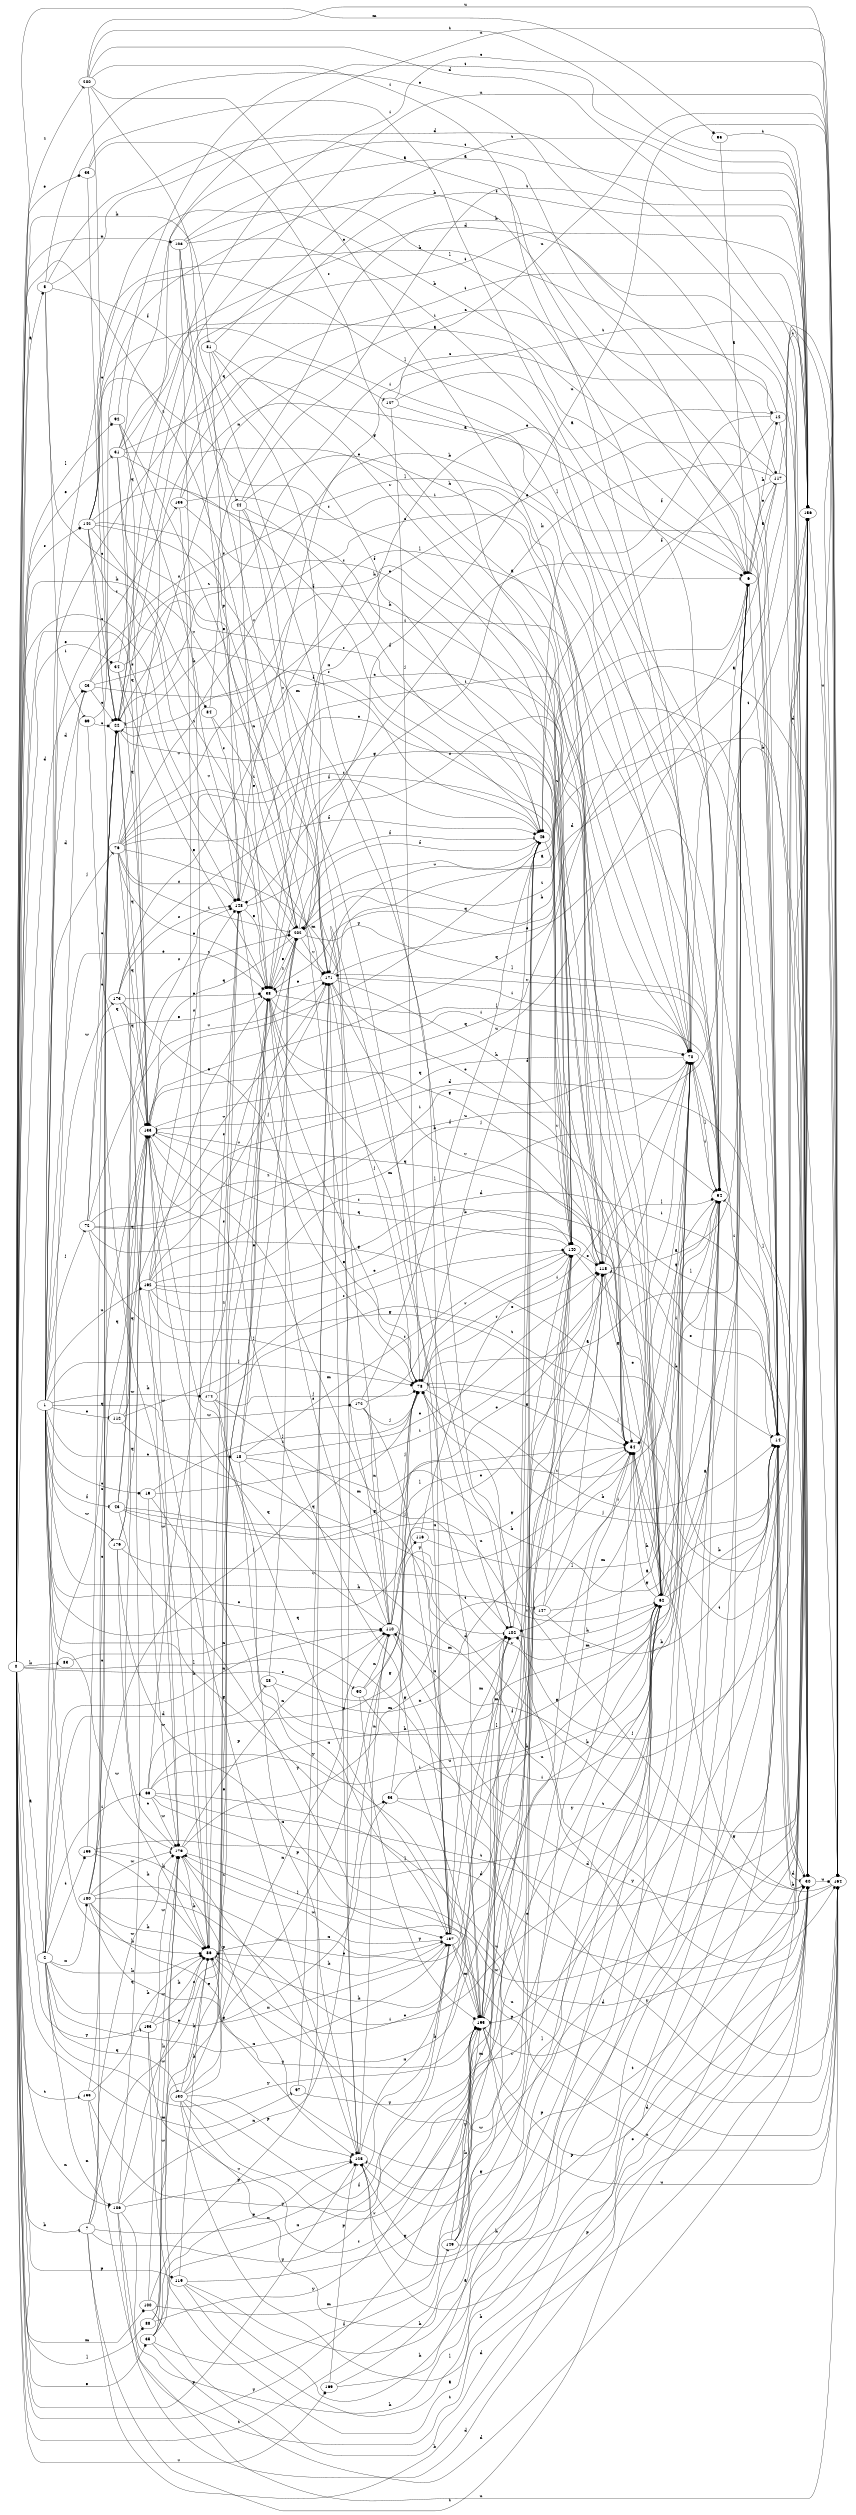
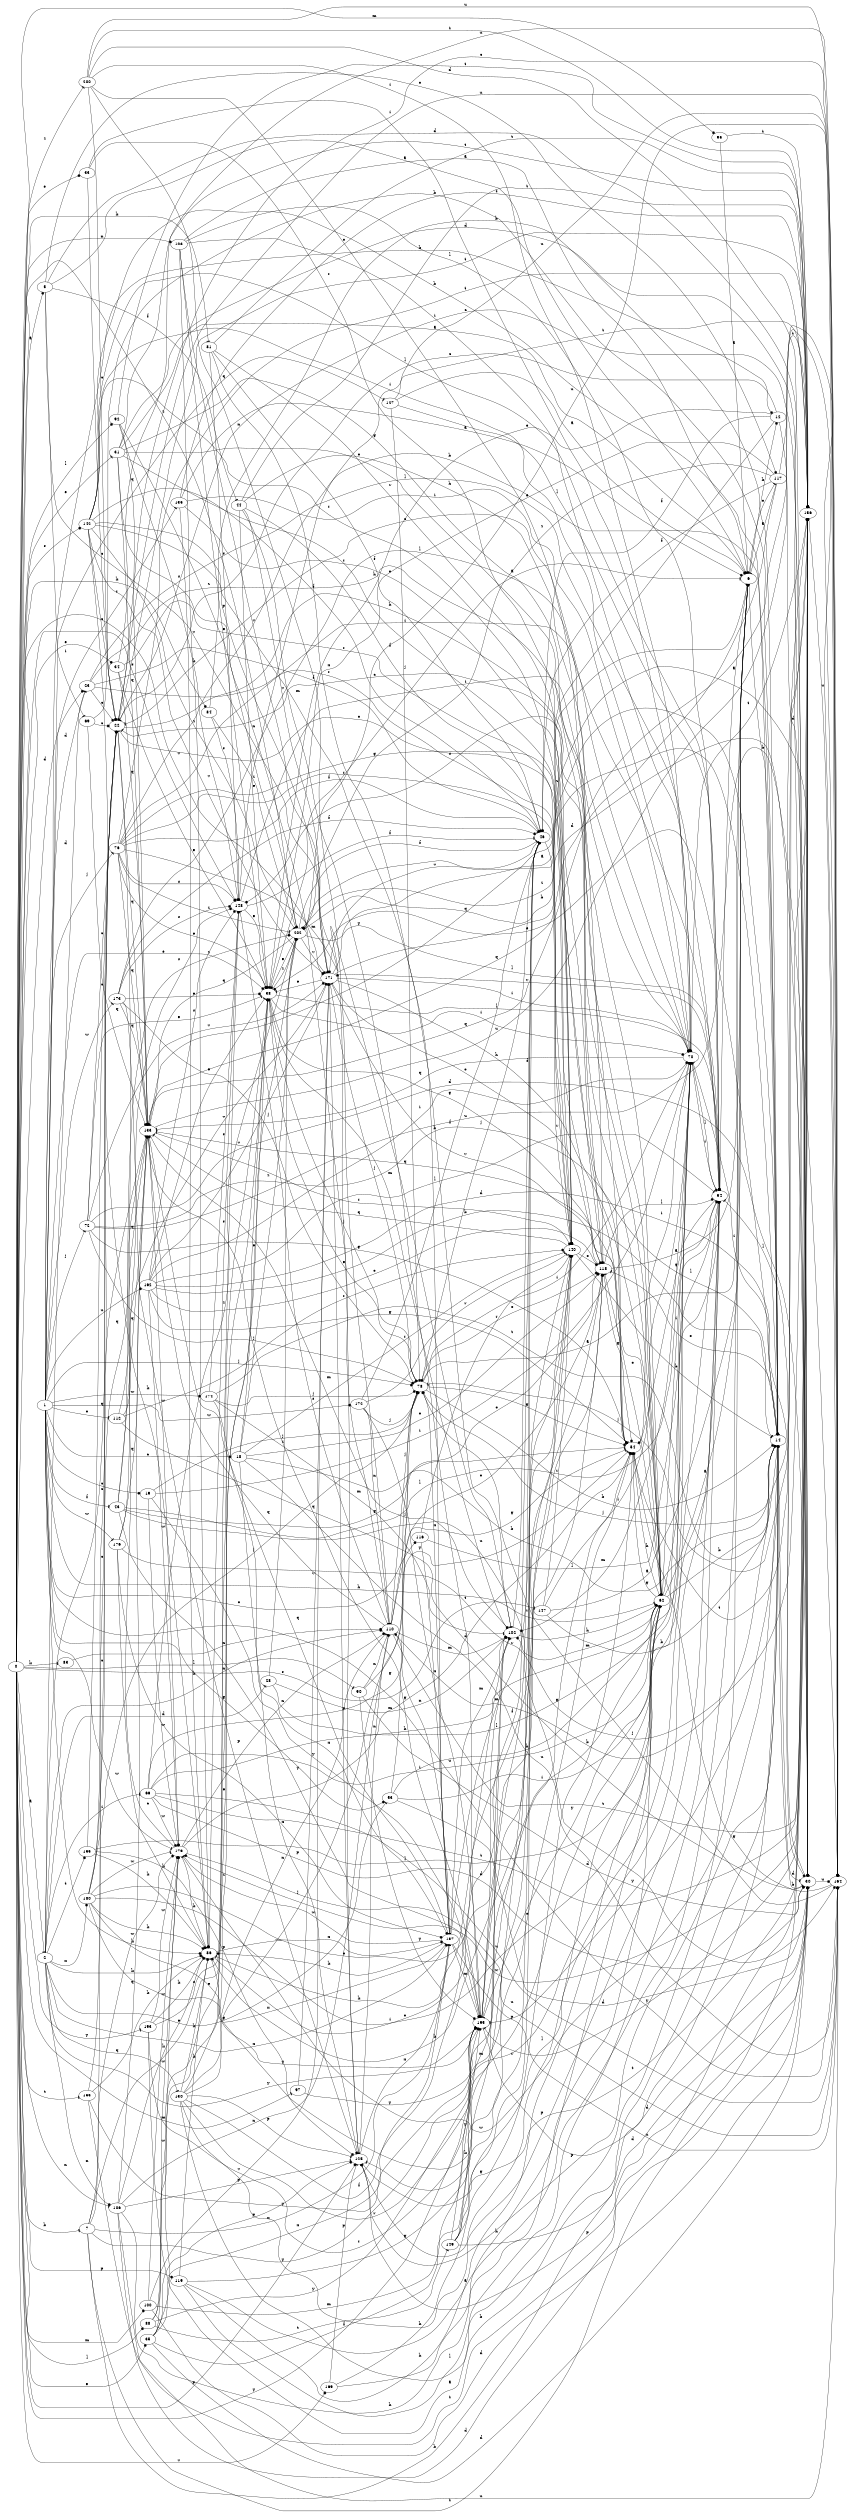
(542, 526) -> (542, 526)
(633, 2139) -> (633, 2139)
(750, 2185) -> none
(26, 2395) -> (318, 2327)
